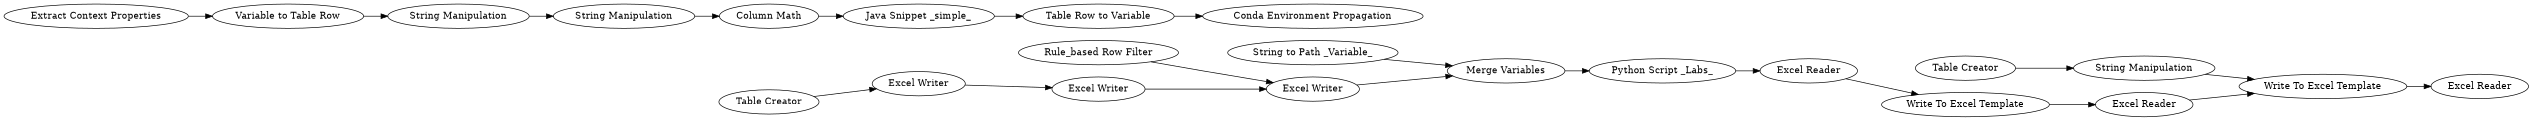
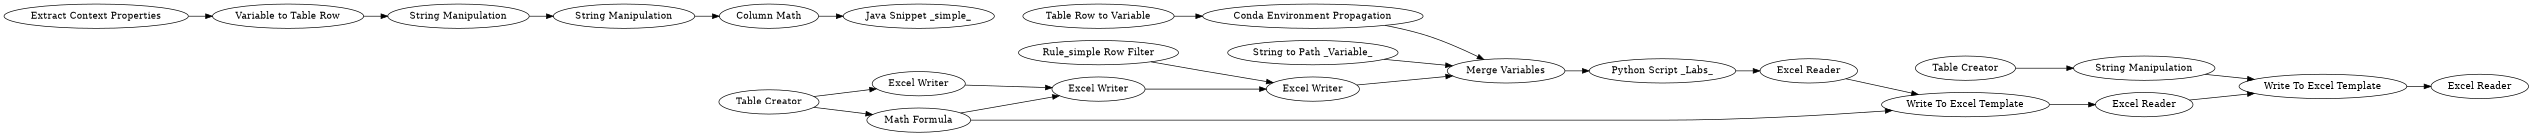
(1005, 16) -> none
none -> (1433, 38)
(1098, 53) -> (1098, 53)
none -> (919, 120)
